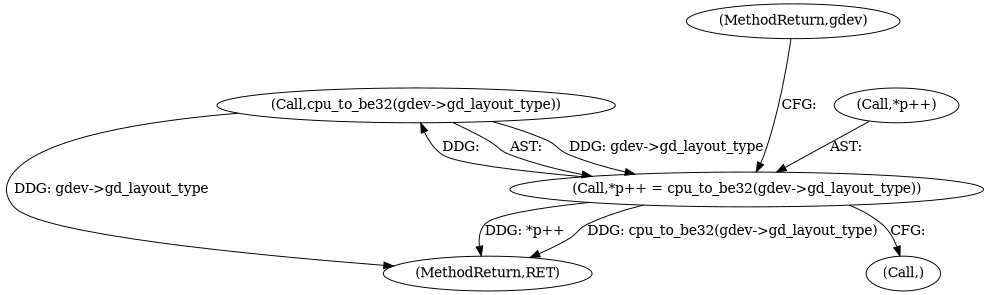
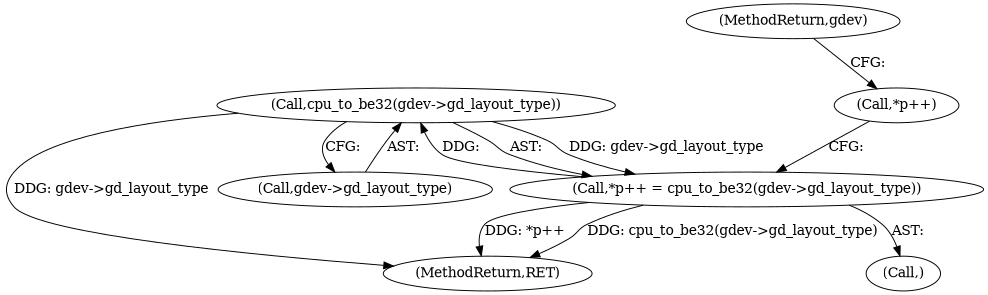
(779, 102) -> (841, 61)
(848, 147) -> (848, 147)
none -> (355, 189)
(910, 232) -> (910, 232)
